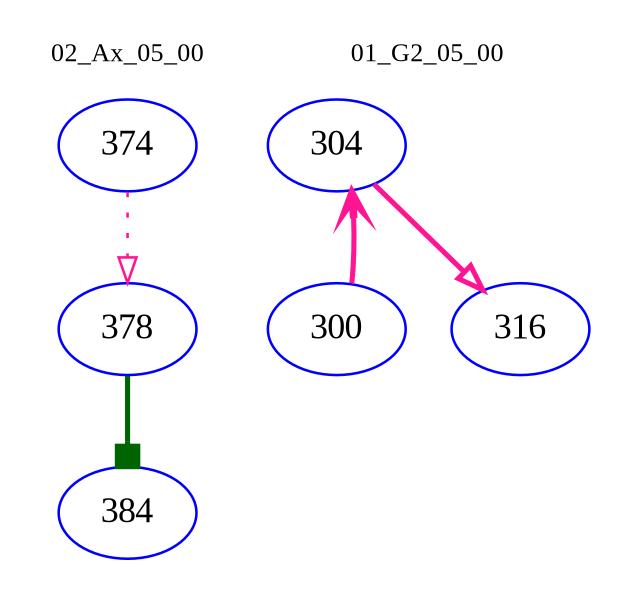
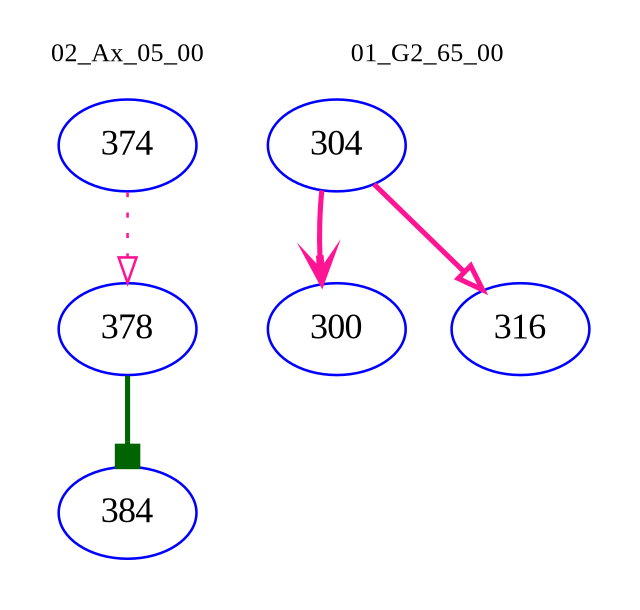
(429, 55) -> (429, 55)
(354, 250) -> (320, 224)
